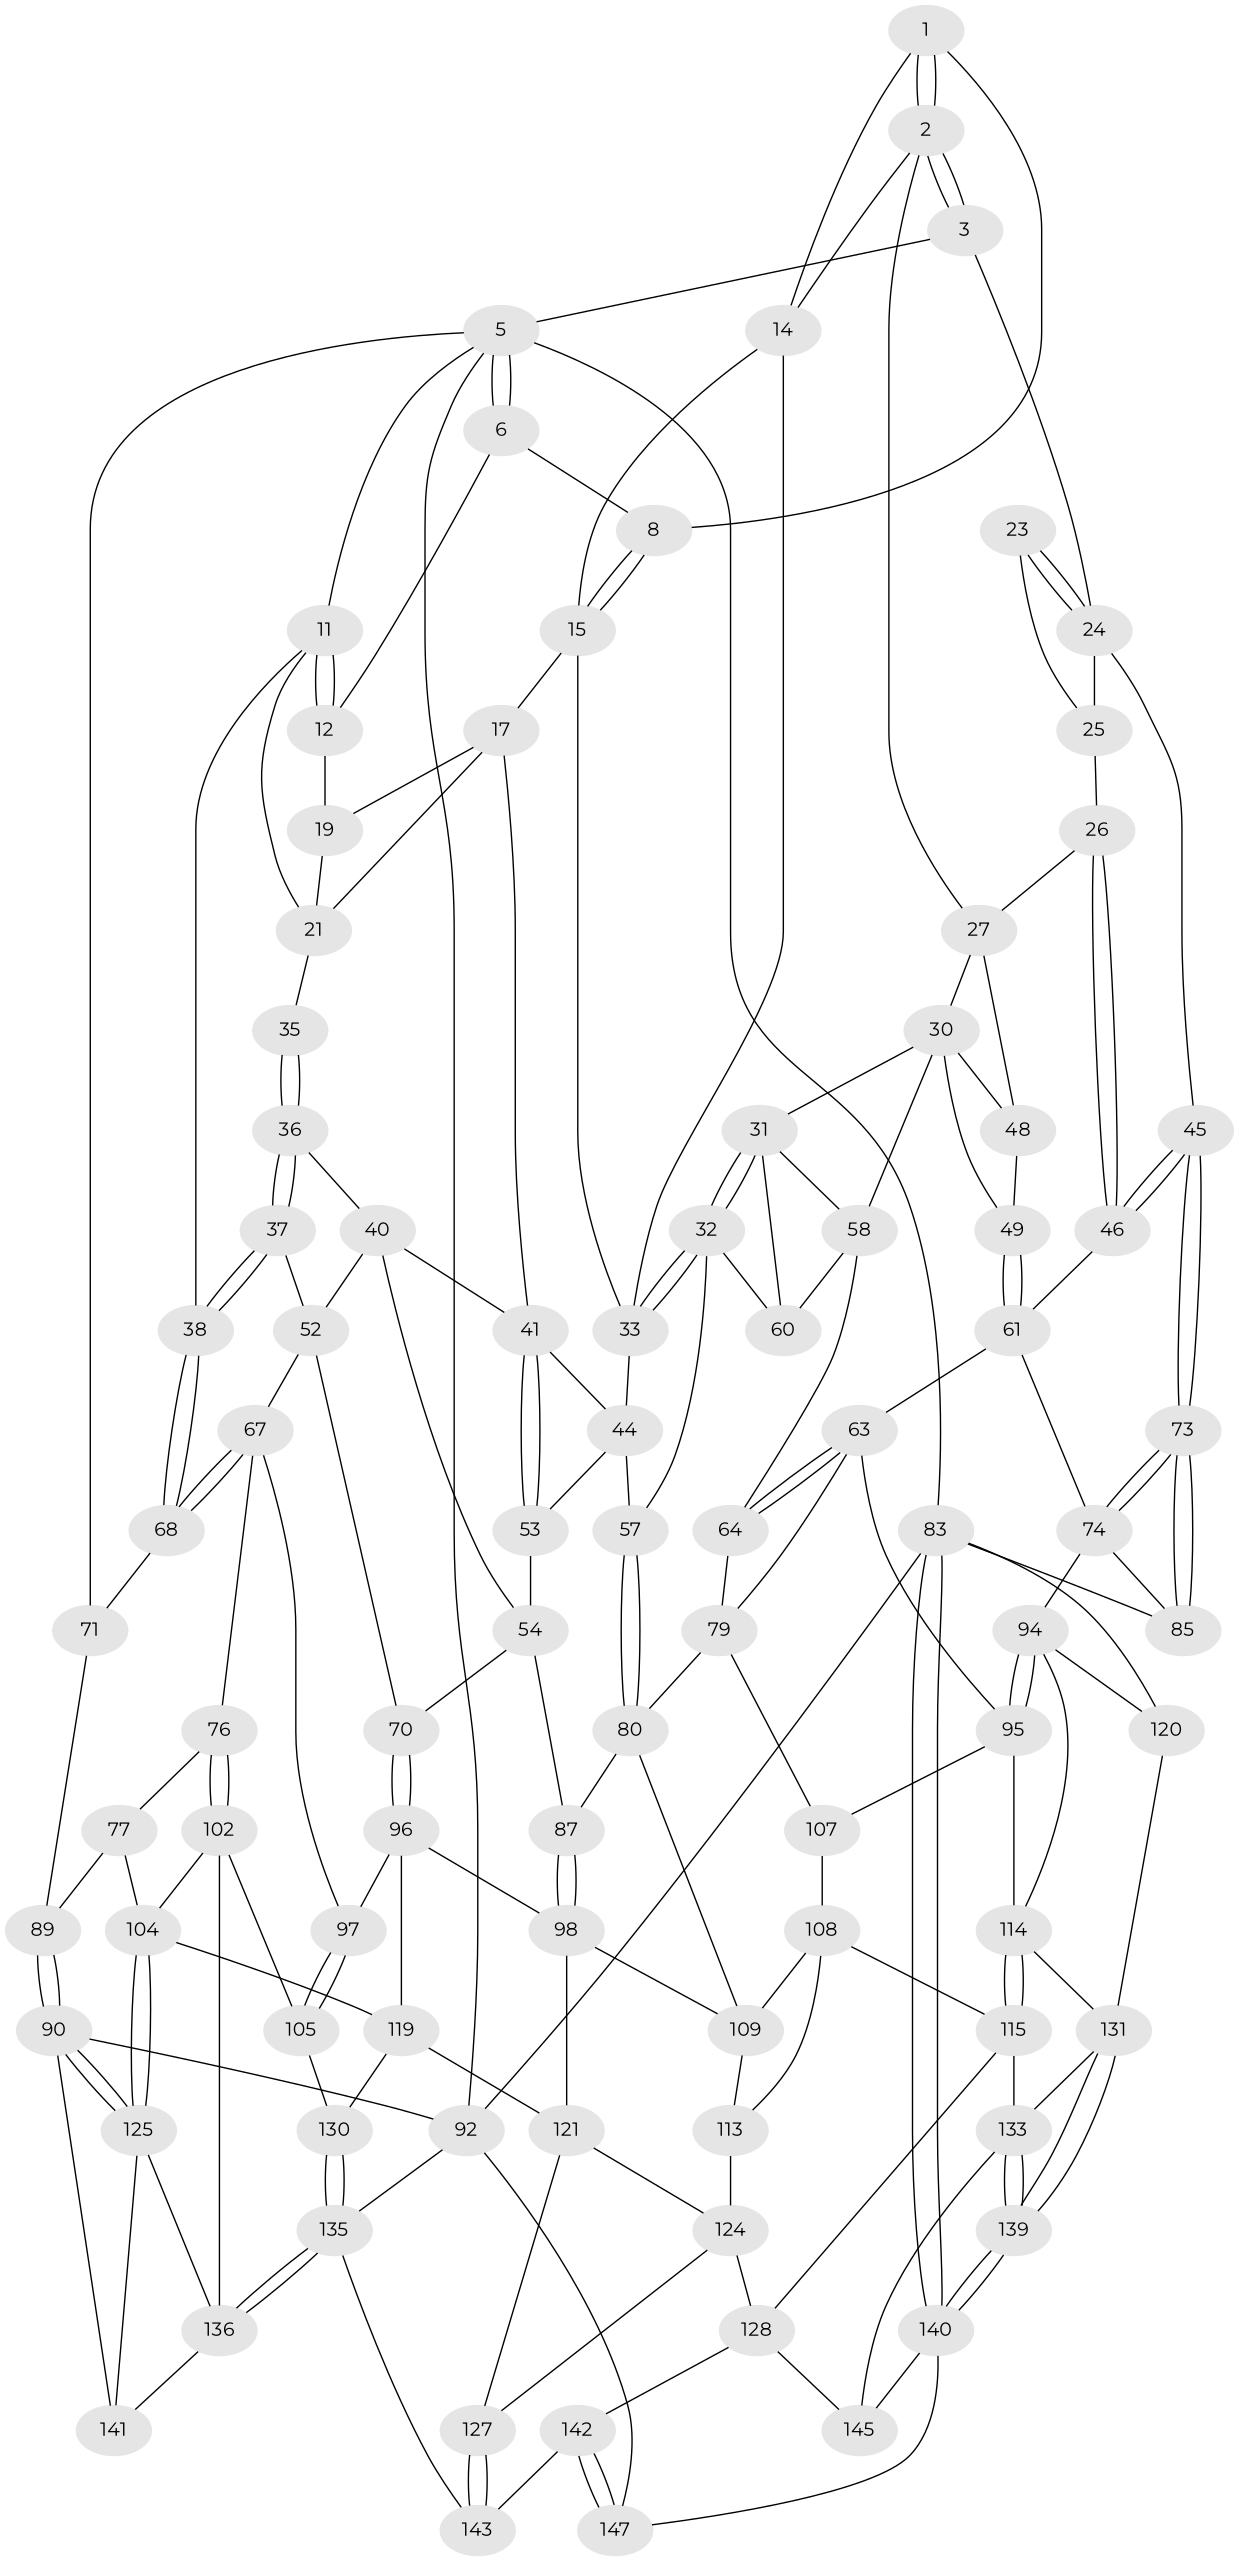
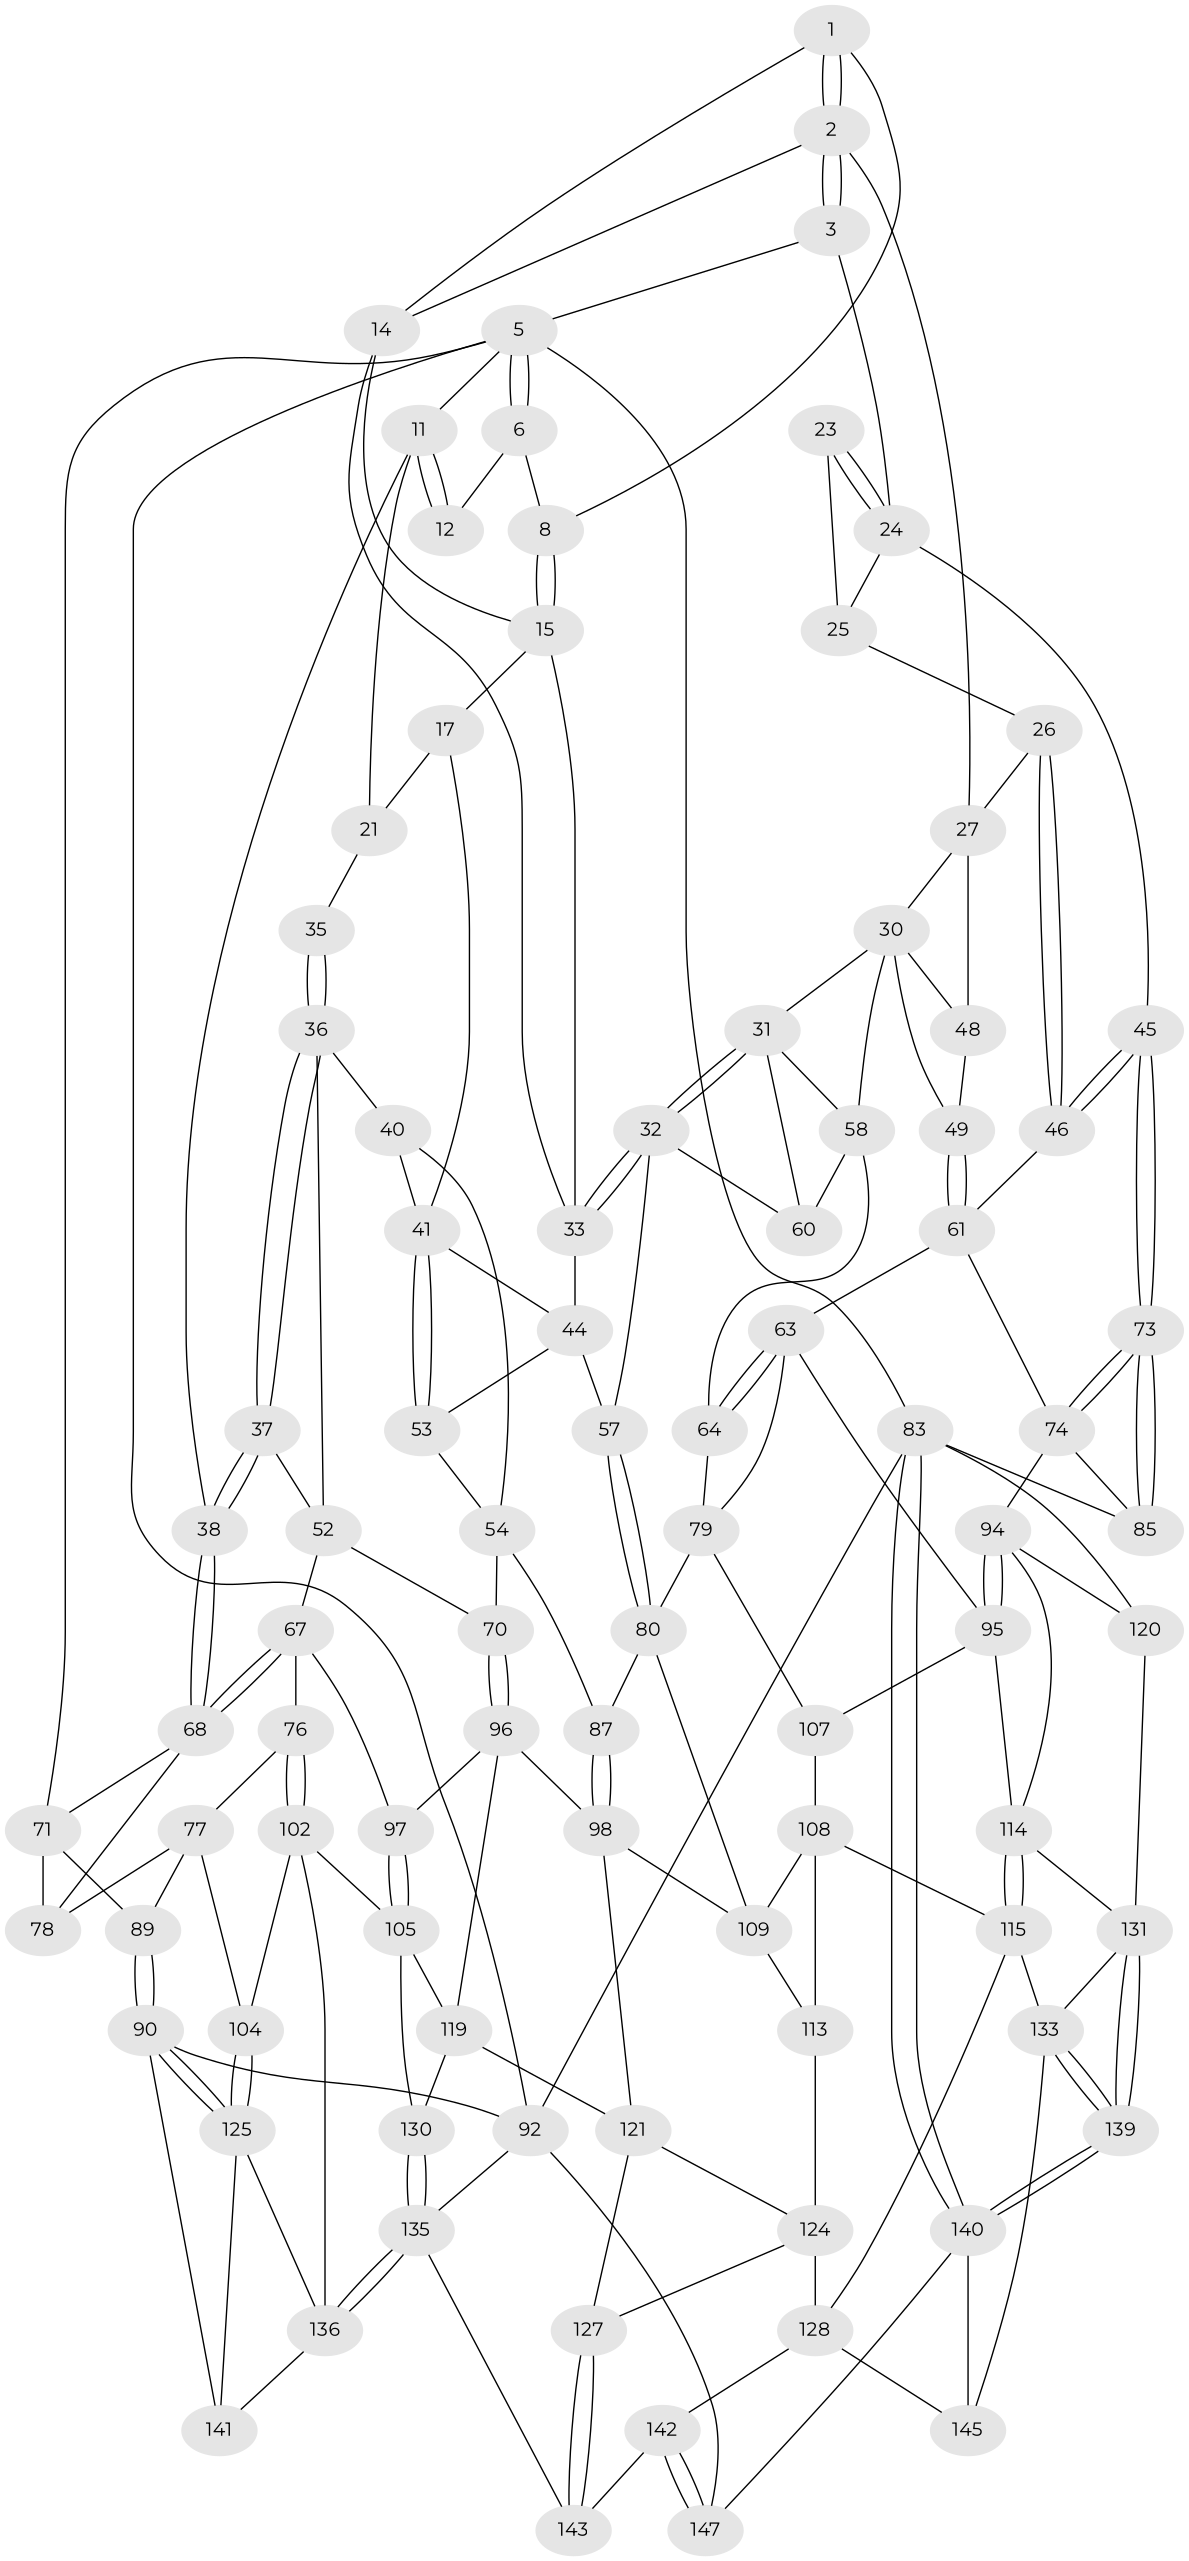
(325, 831) -> none
(344, 1281) -> (320, 1281)
none -> (43, 1931)
(265, 1973) -> (428, 1981)
